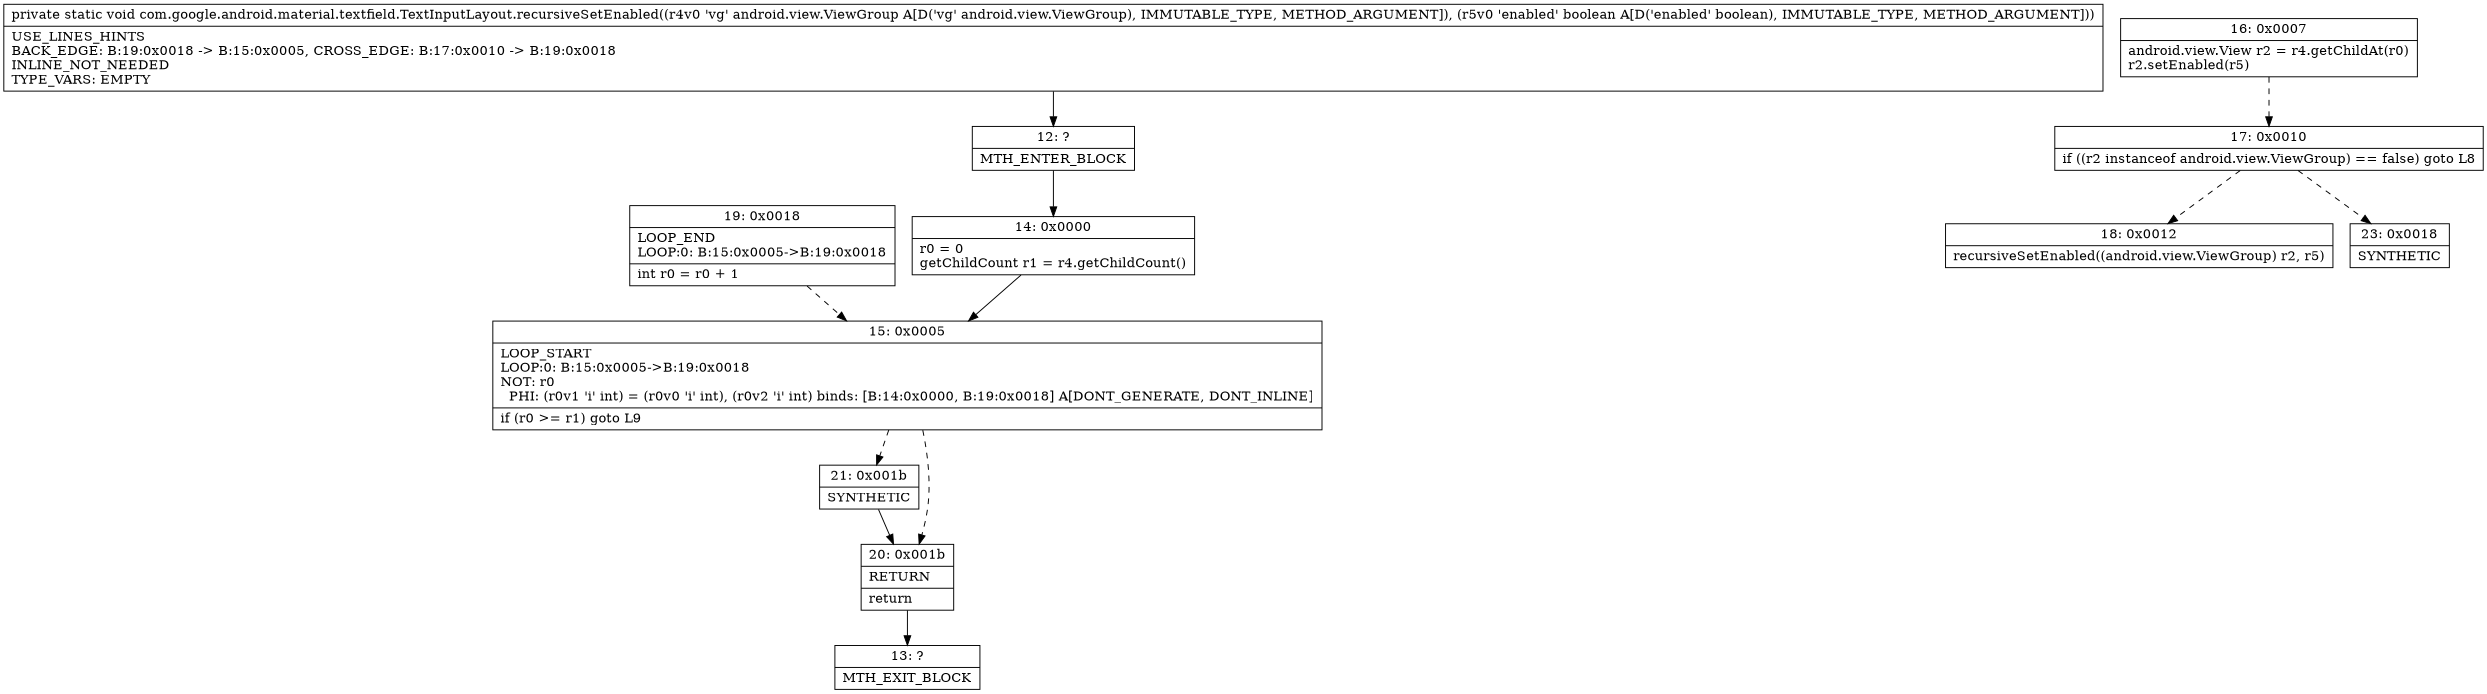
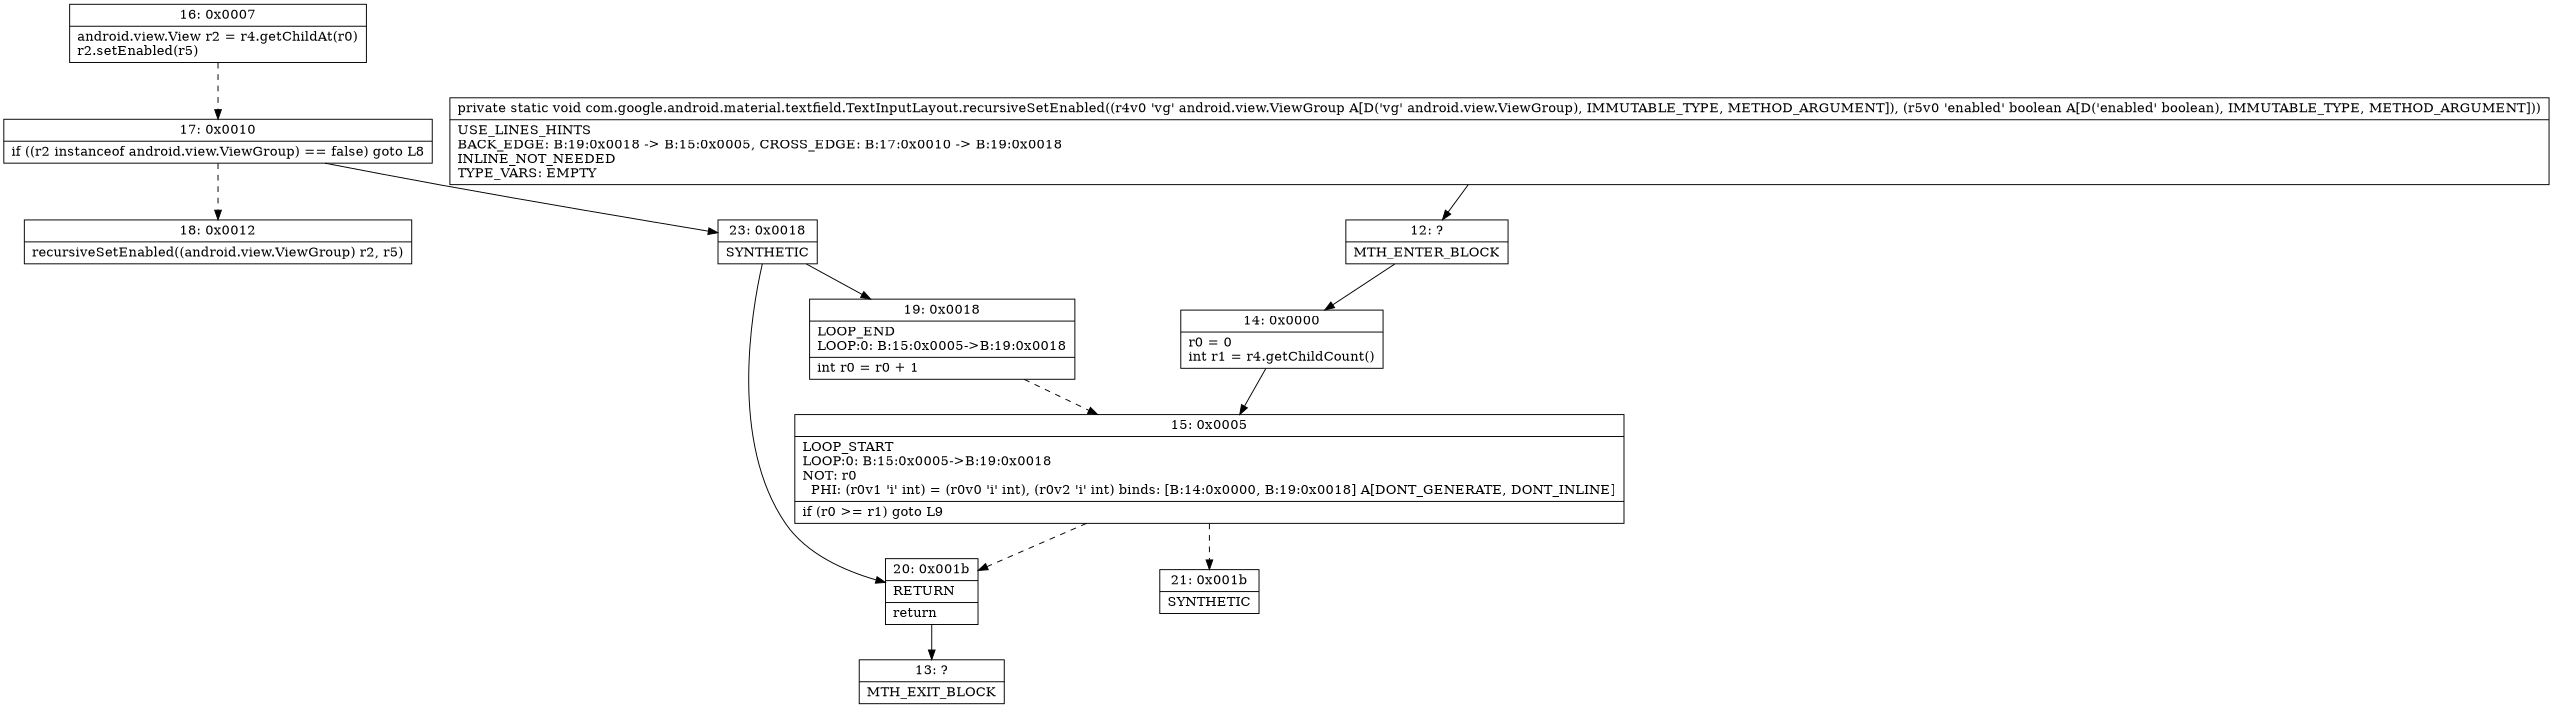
(2330, 194) -> (516, 198)
(1053, 263) -> (1282, 357)
none -> (834, 279)
(884, 522) -> (756, 450)
